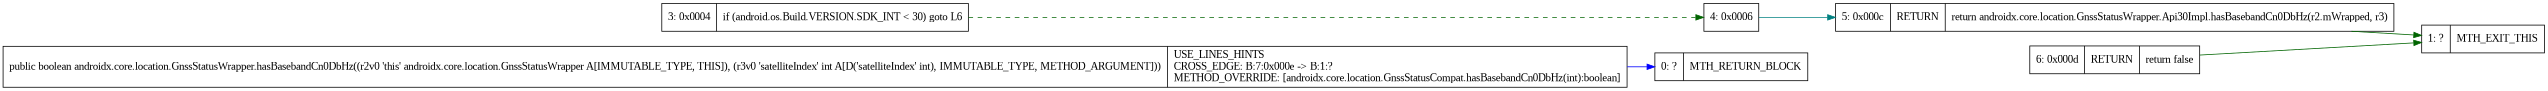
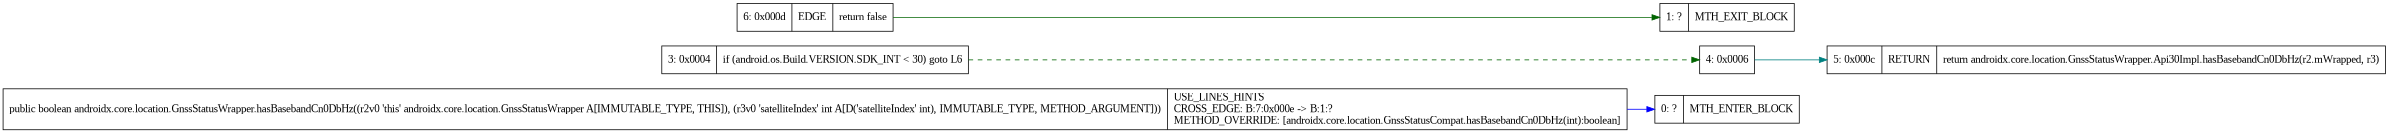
(2383, 33) -> none
(2497, 39) -> (1741, 17)
(2112, 59) -> (812, 17)
(1746, 66) -> (1741, 109)
